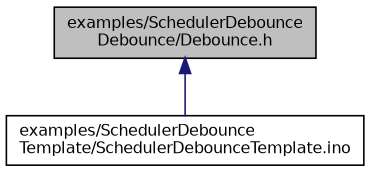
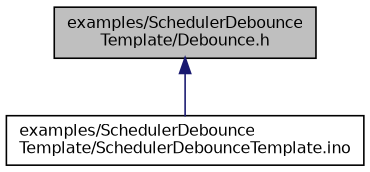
(185, 33) -> (185, 33)
